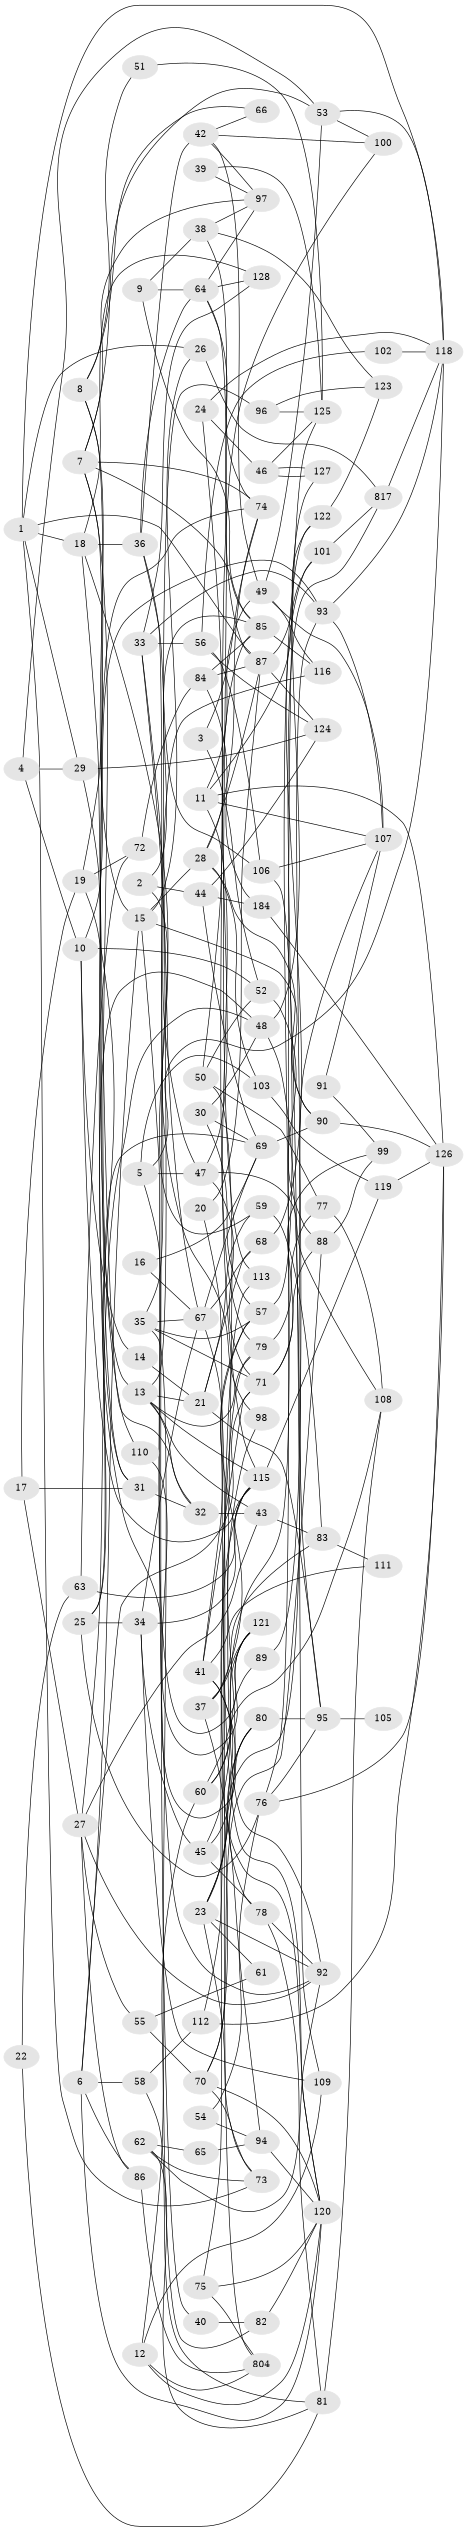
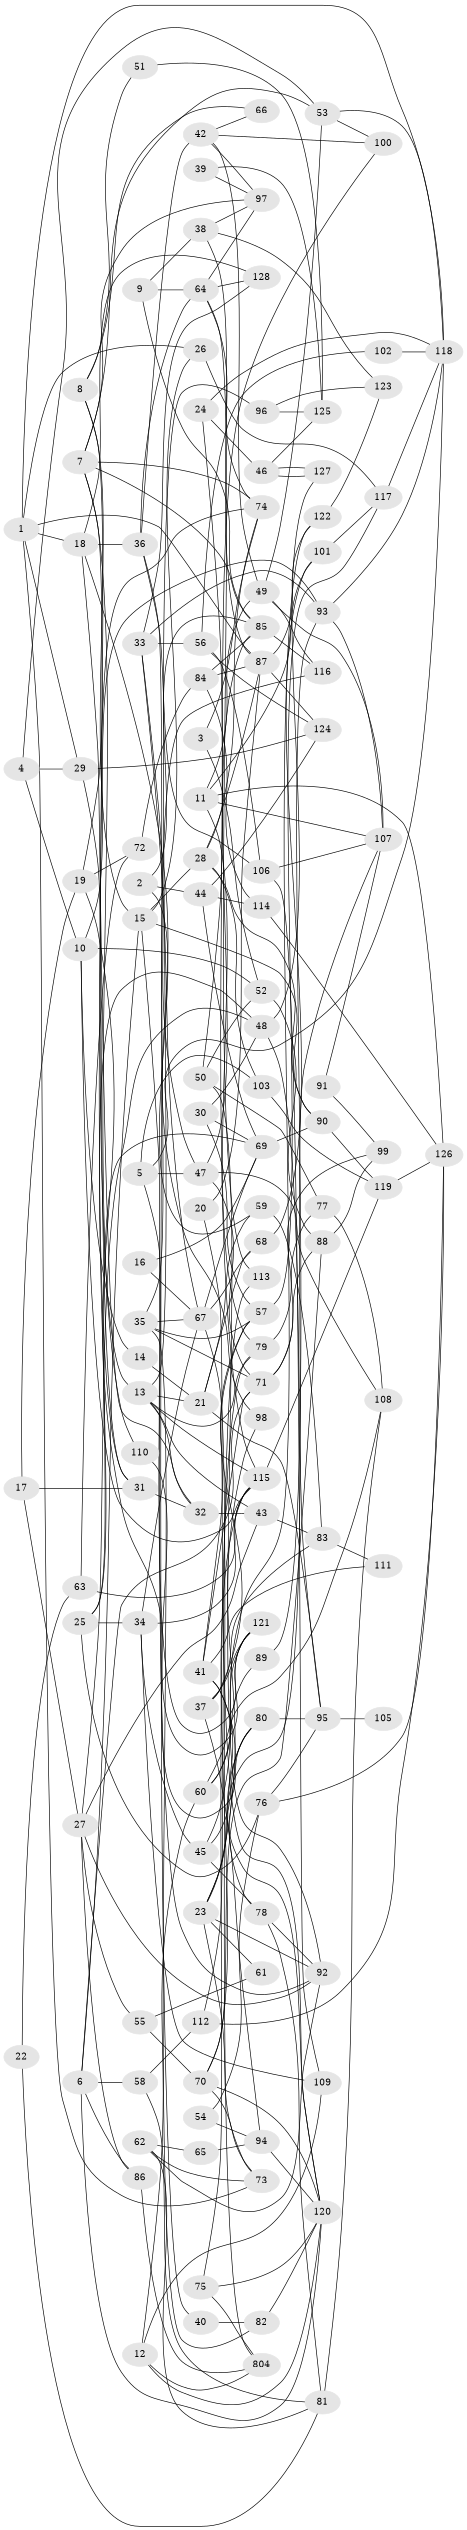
(383, 497) -> (383, 497)
(262, 907) -> (262, 907)
(289, 1107) -> none
(387, 1130) -> (351, 1154)
